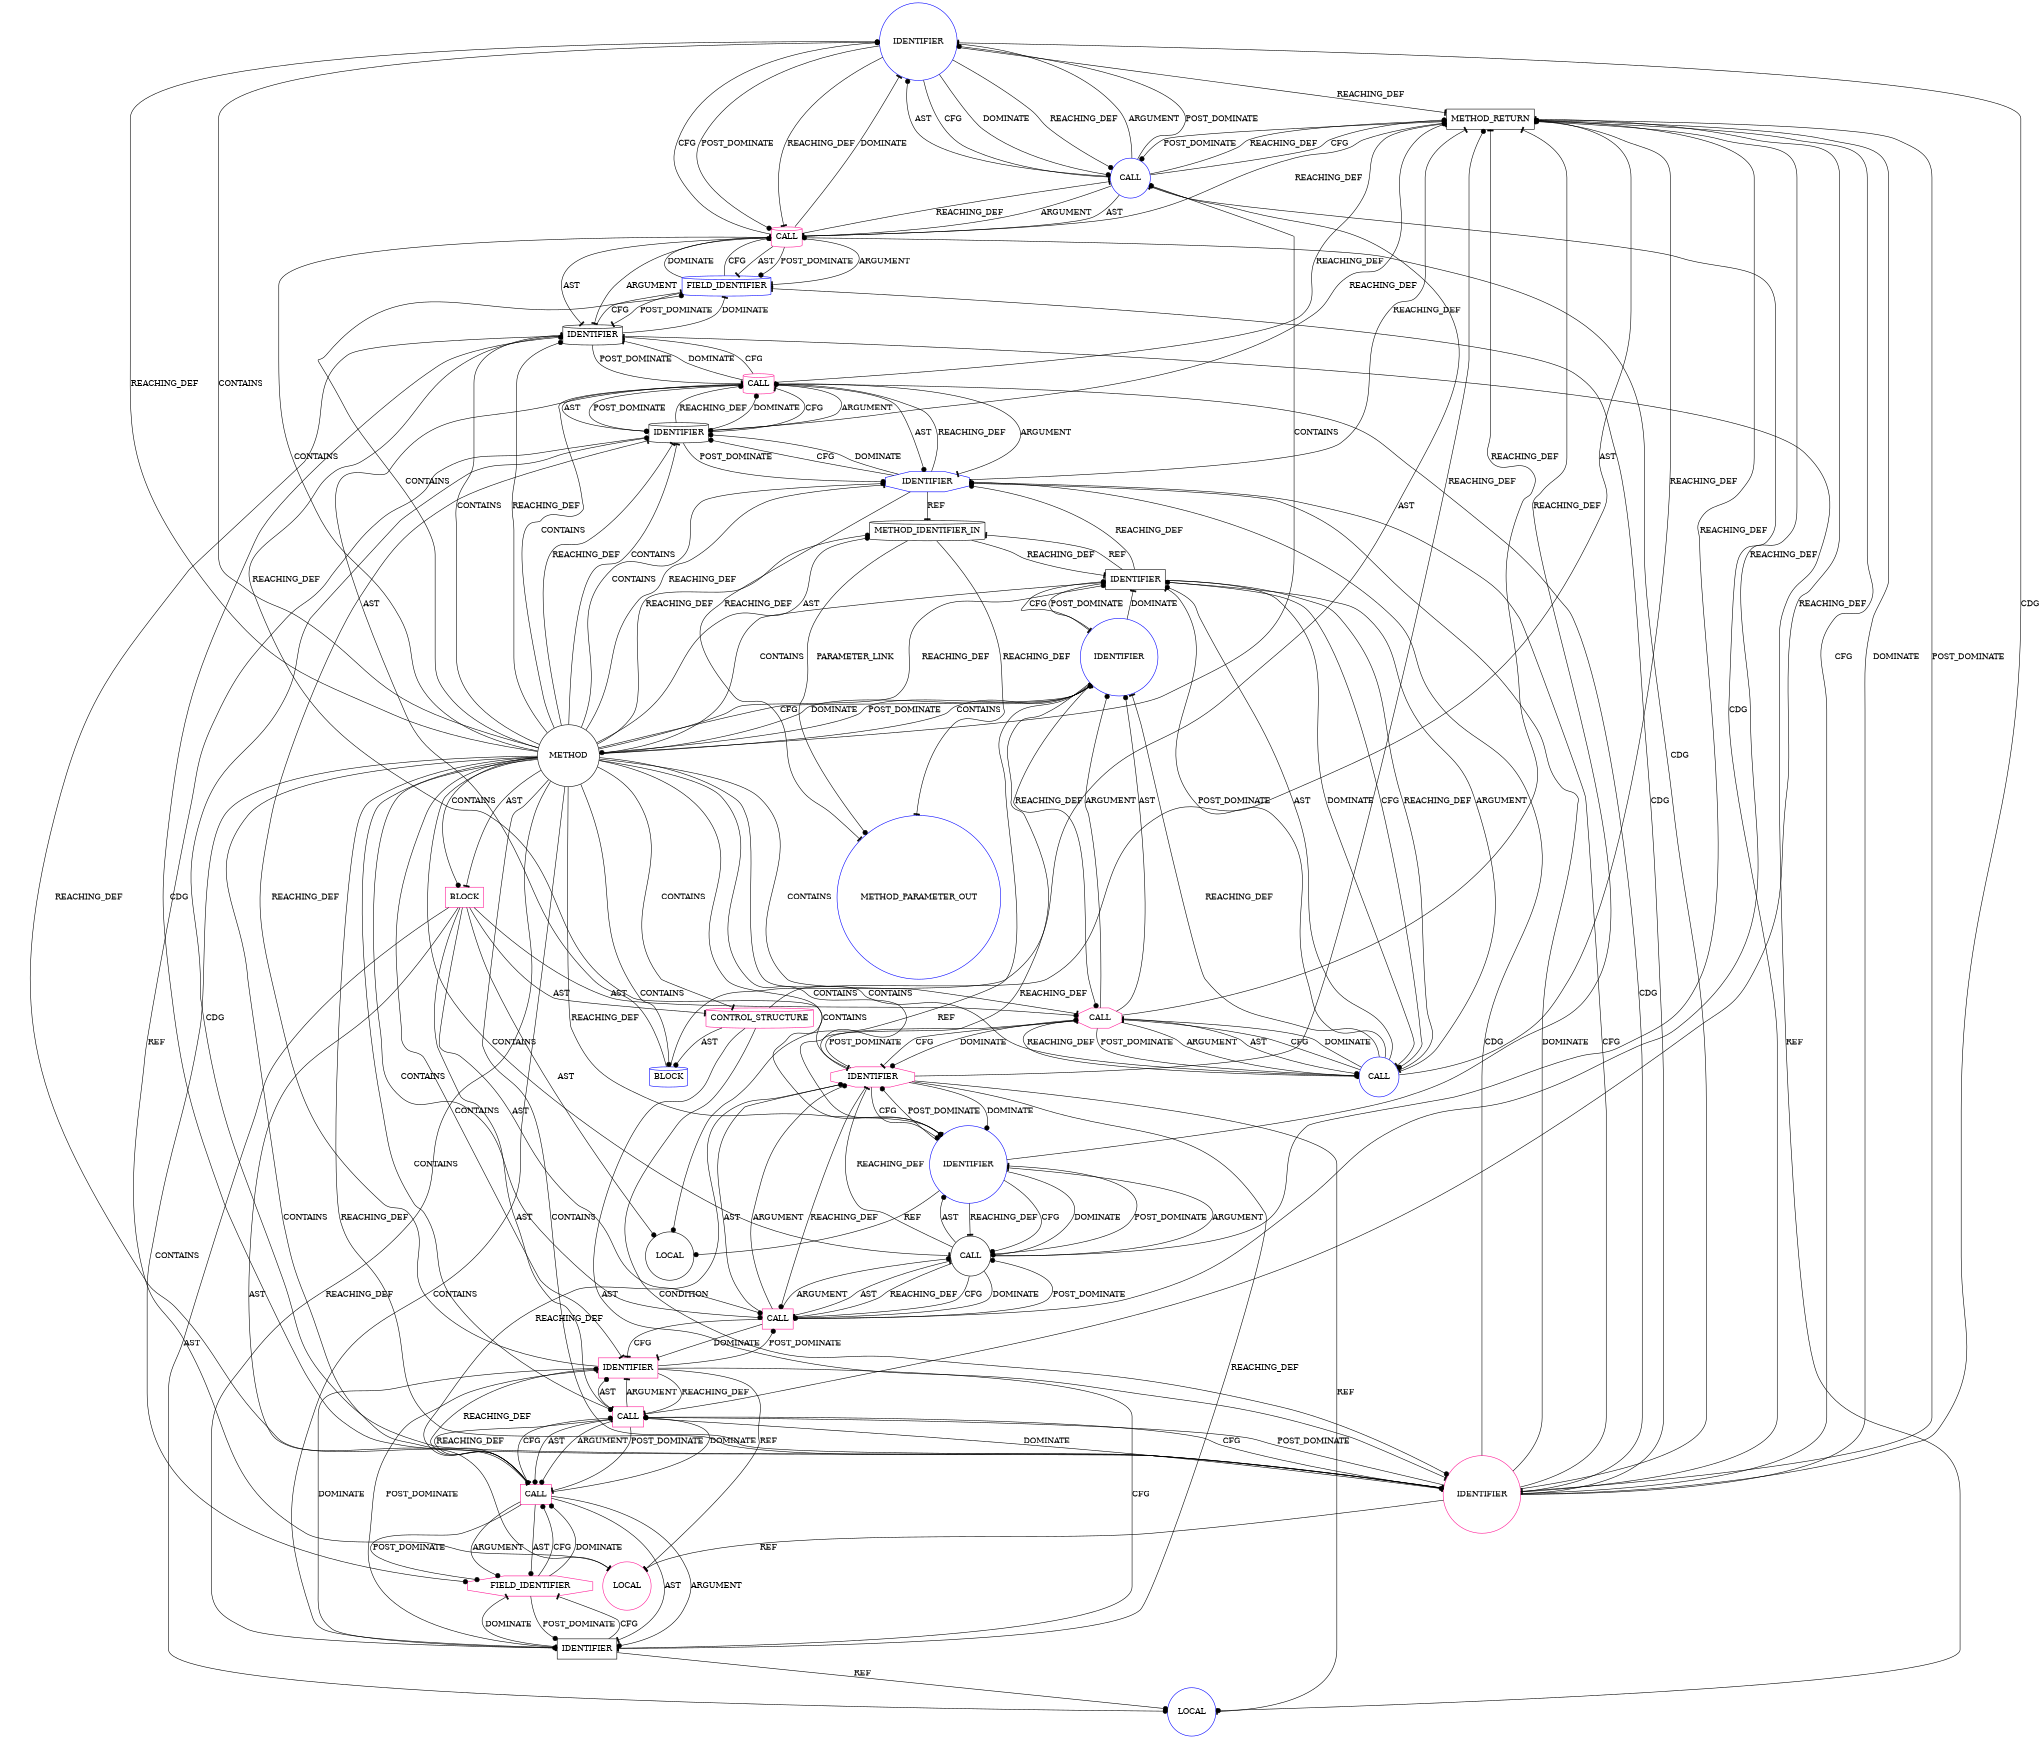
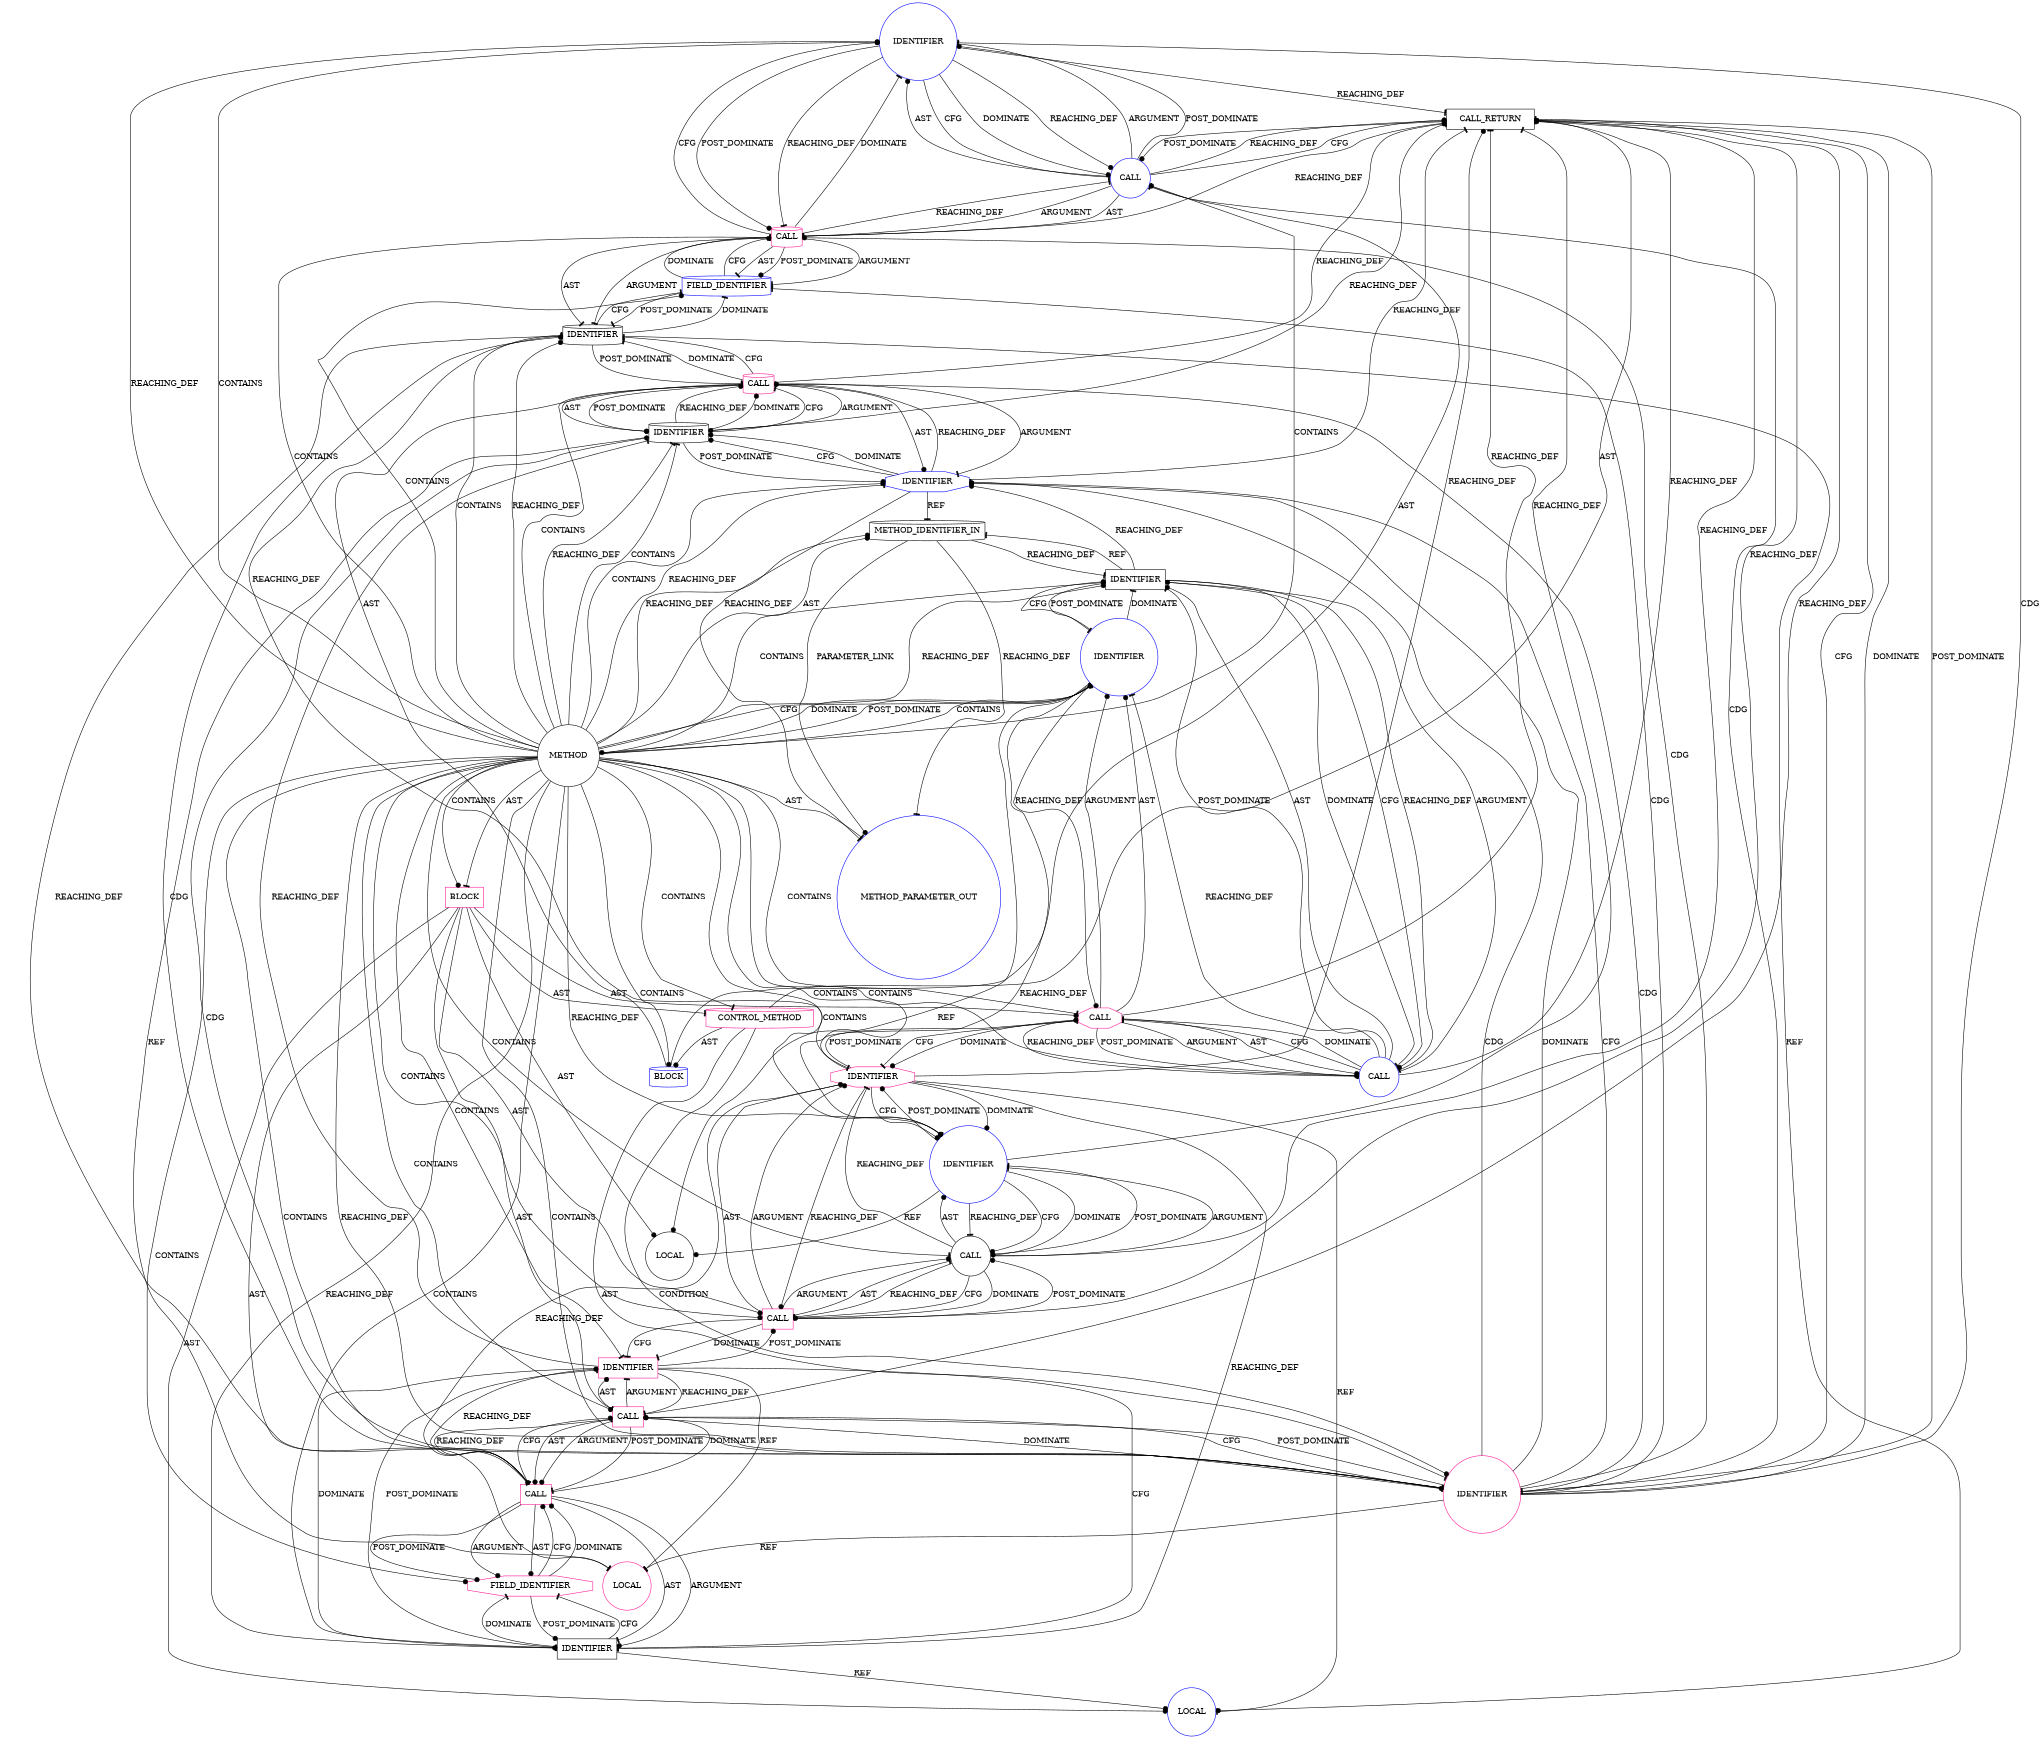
(1490, 119) -> (1490, 119)
none -> (755, 790)
(760, 1018) -> (760, 1018)
